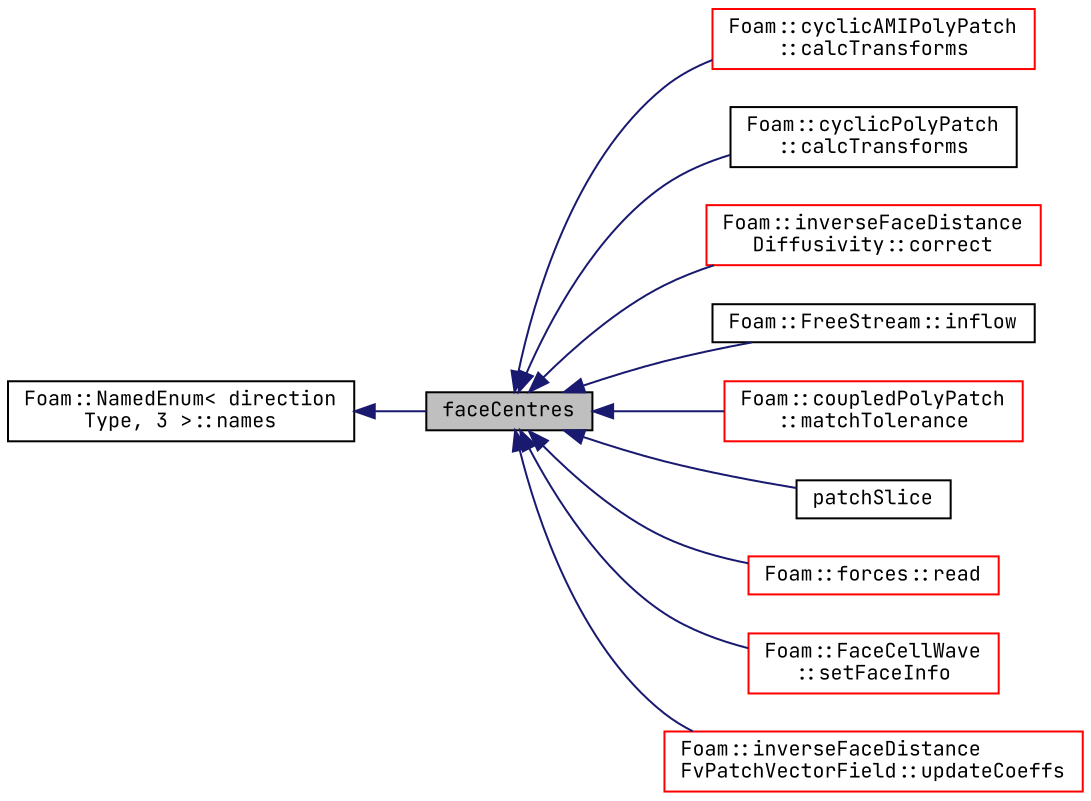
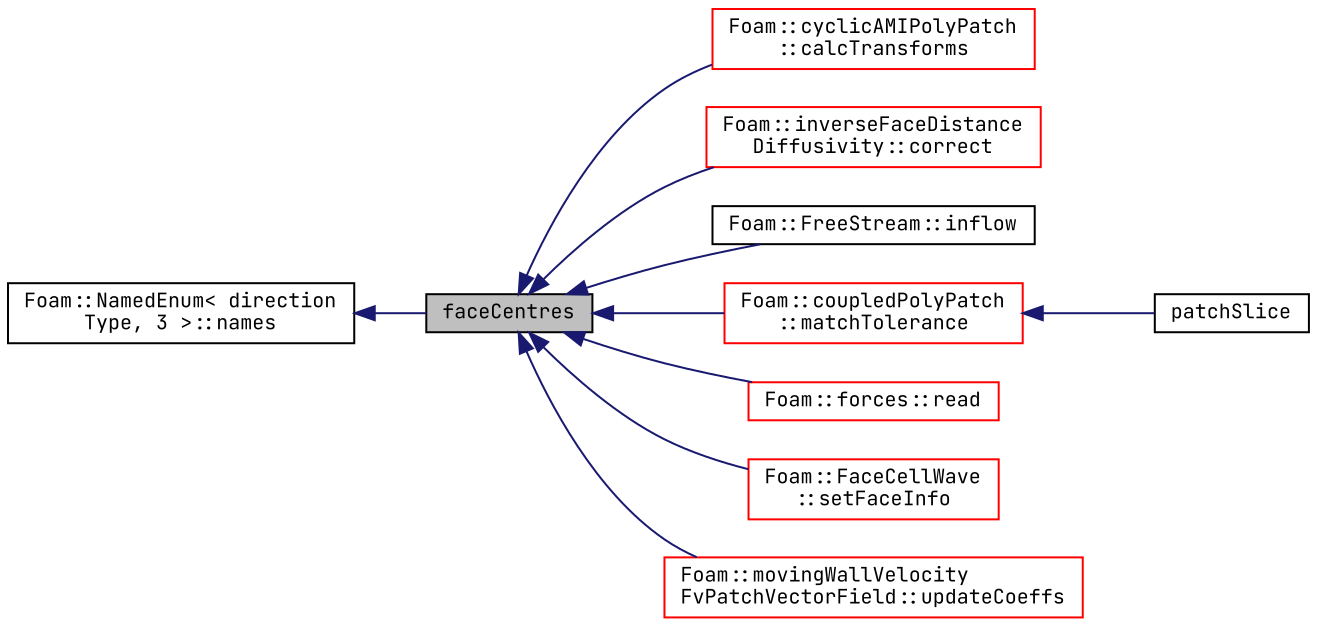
(874, 137) -> none
(689, 467) -> (1099, 313)
(874, 762) -> (874, 587)
